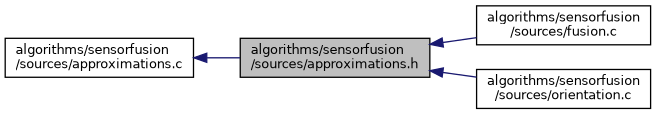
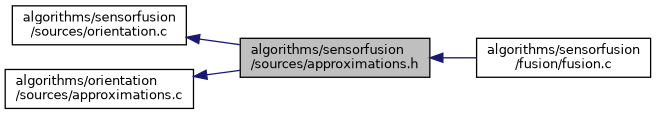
(564, 25) -> (564, 58)
(99, 58) -> (99, 89)
(460, 75) -> (220, 42)
